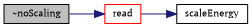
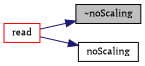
(82, 14) -> (53, 26)
(212, 14) -> (108, 52)
